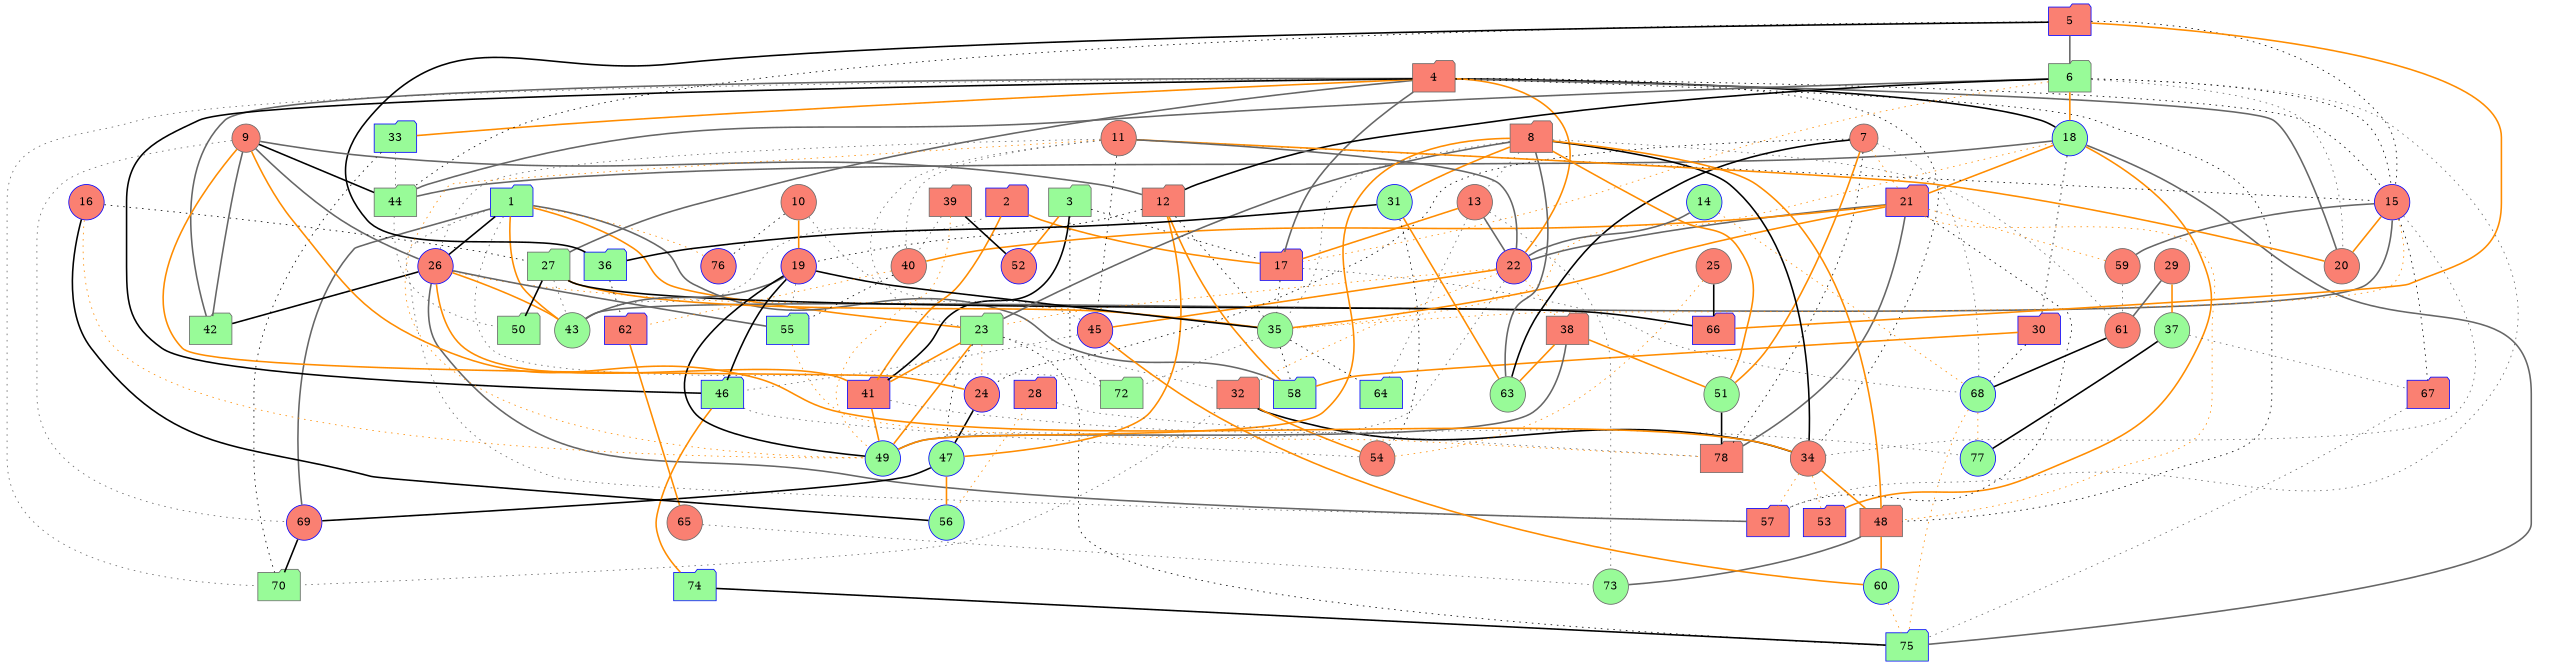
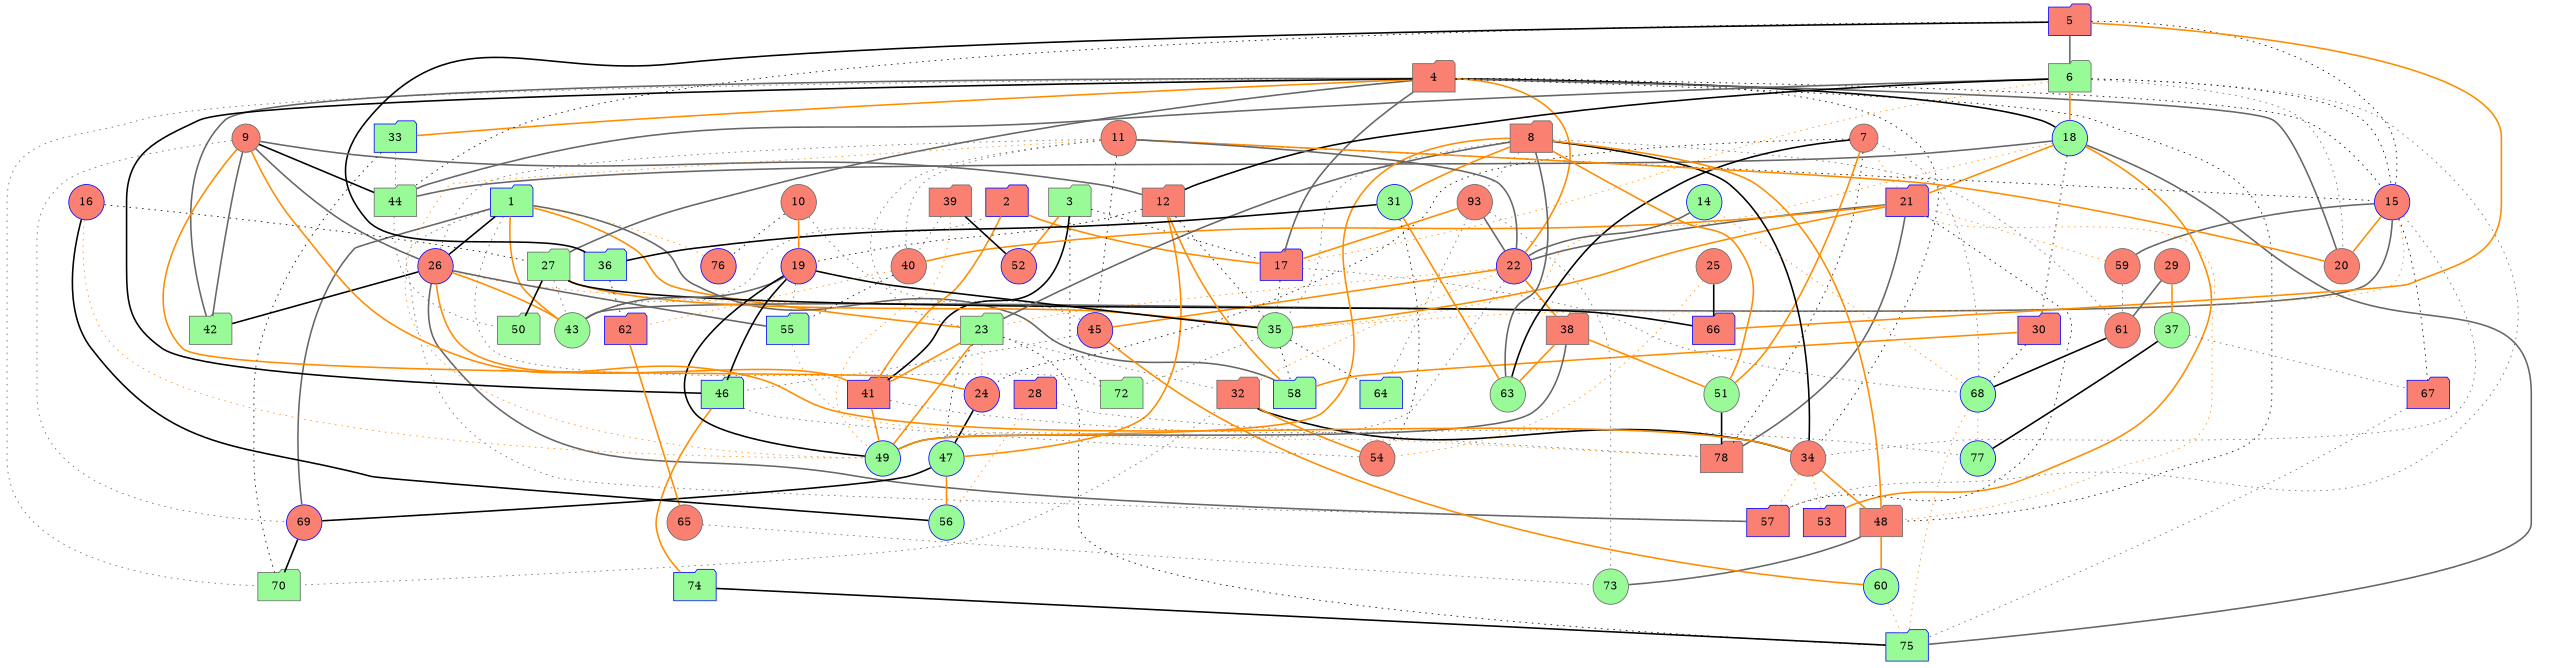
(1475, 202) -> (1475, 202)
(1541, 298) -> (1541, 298)
